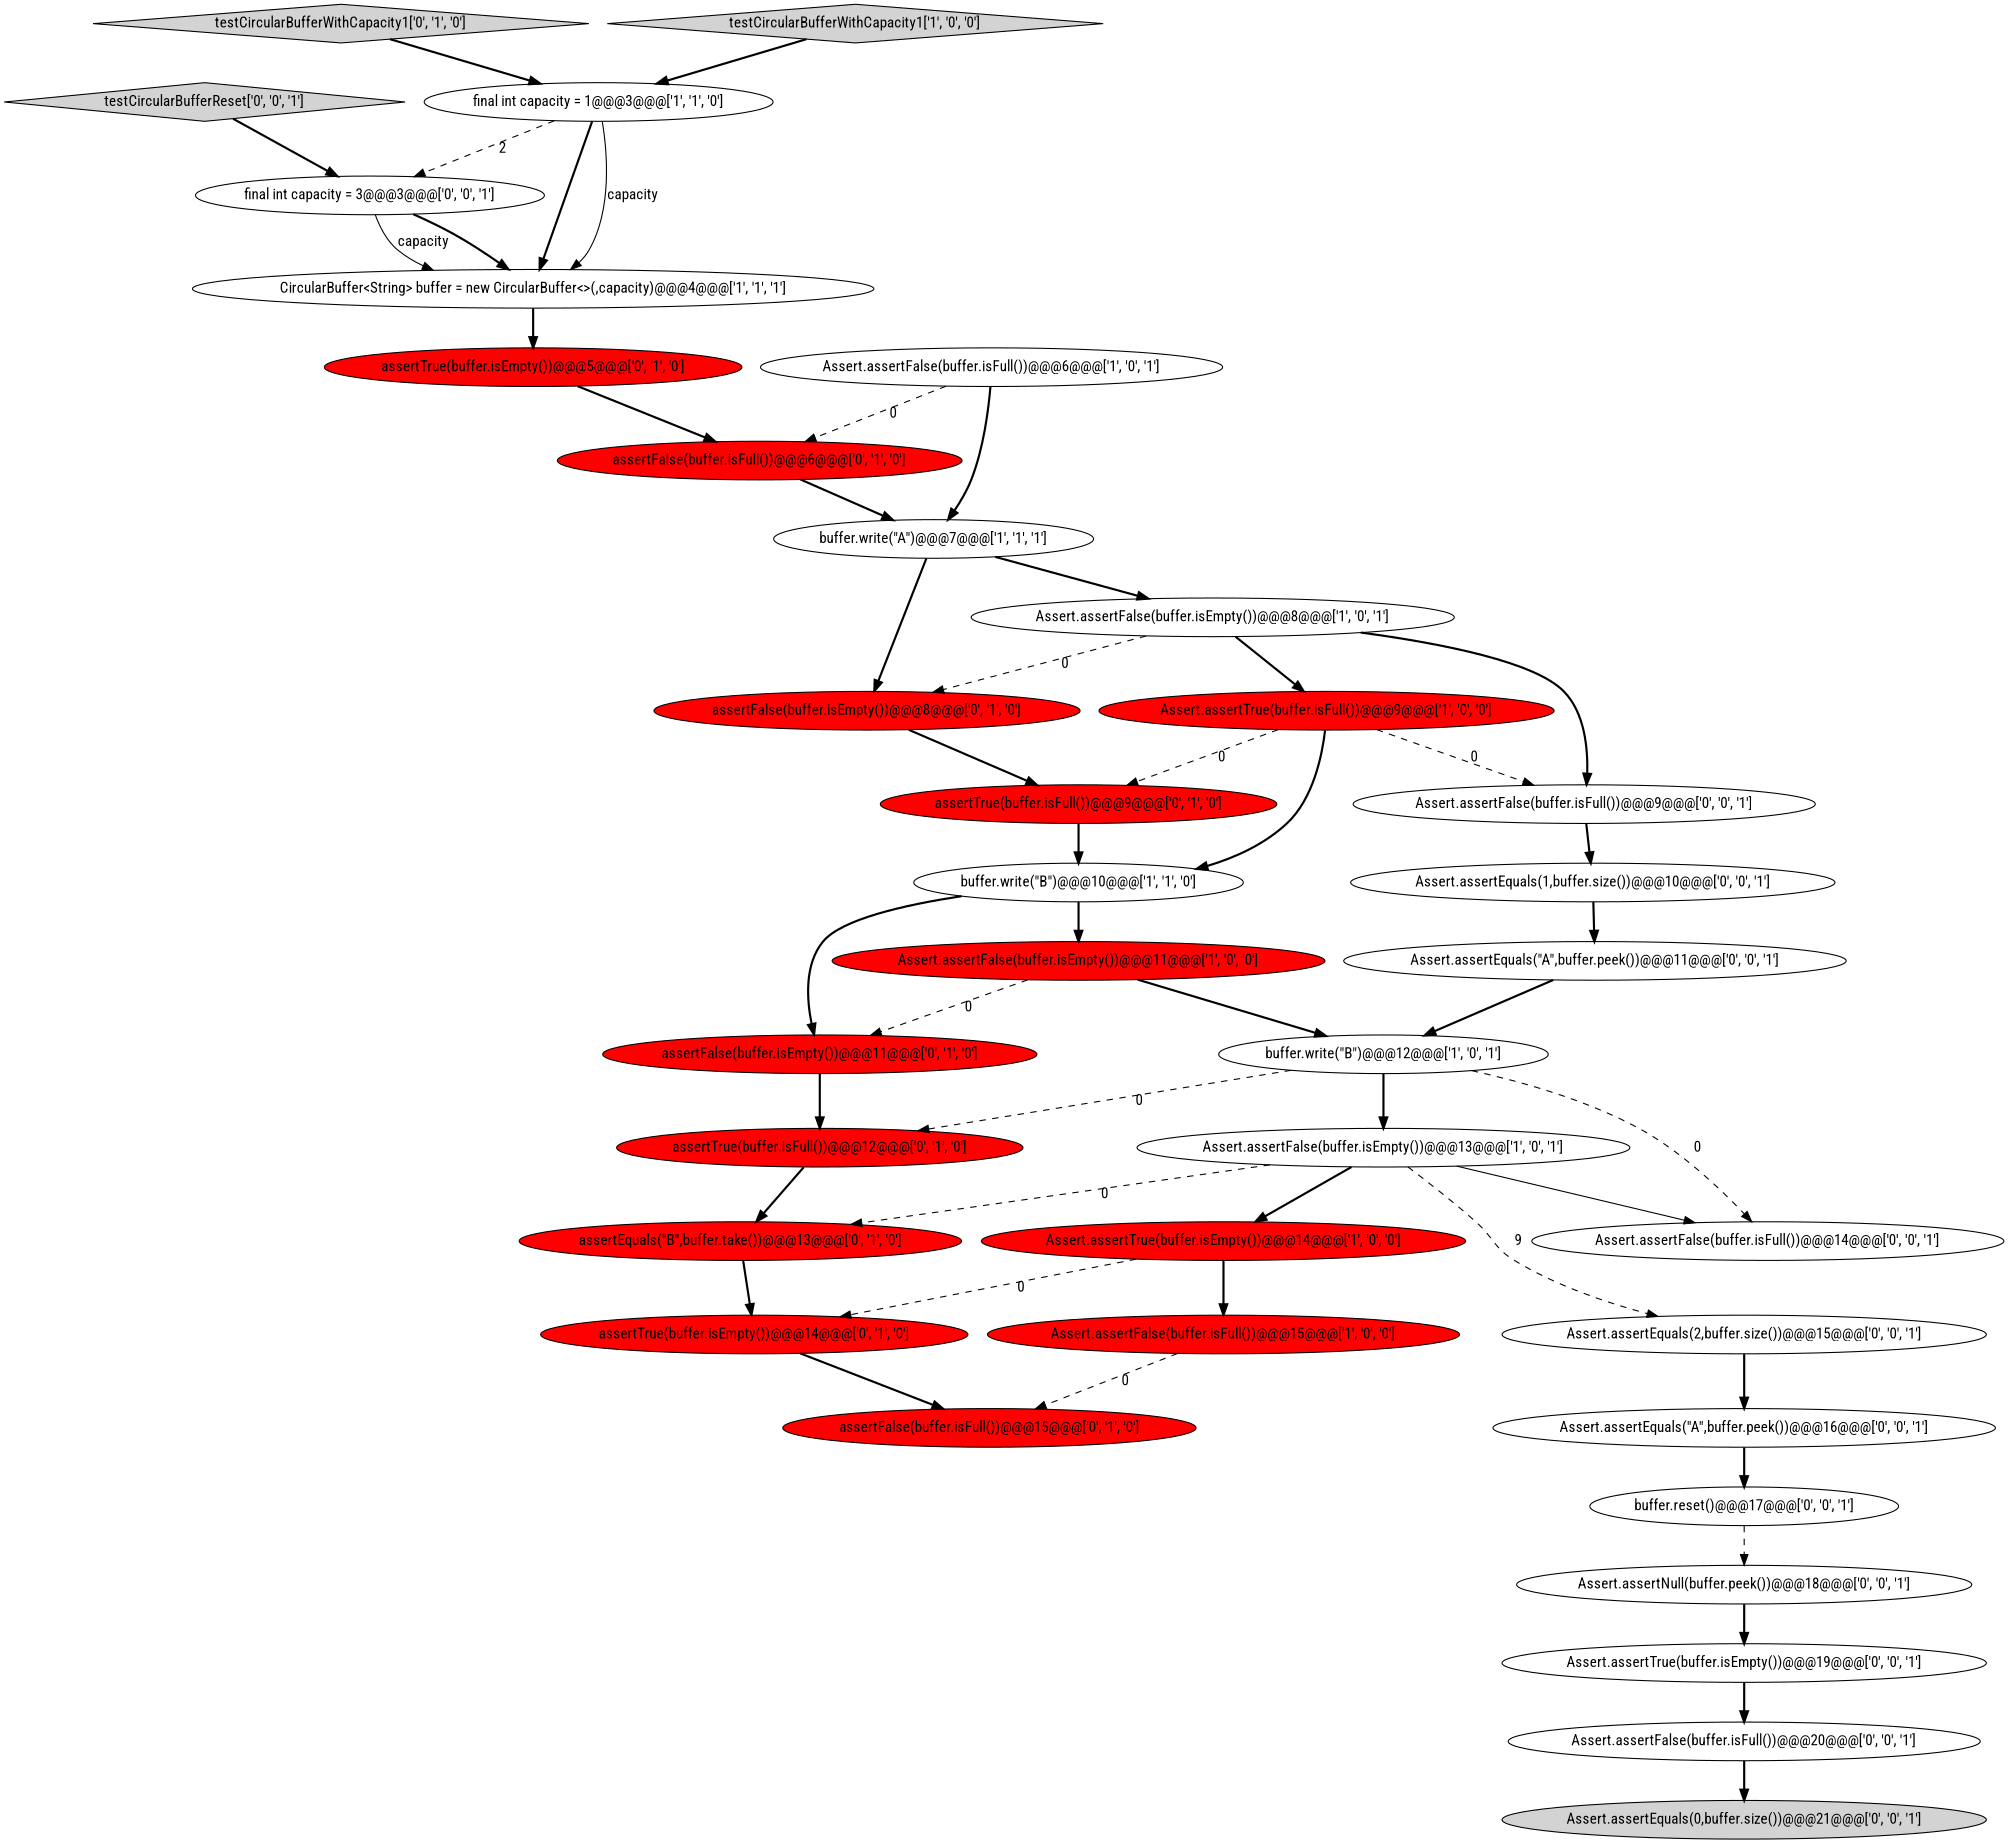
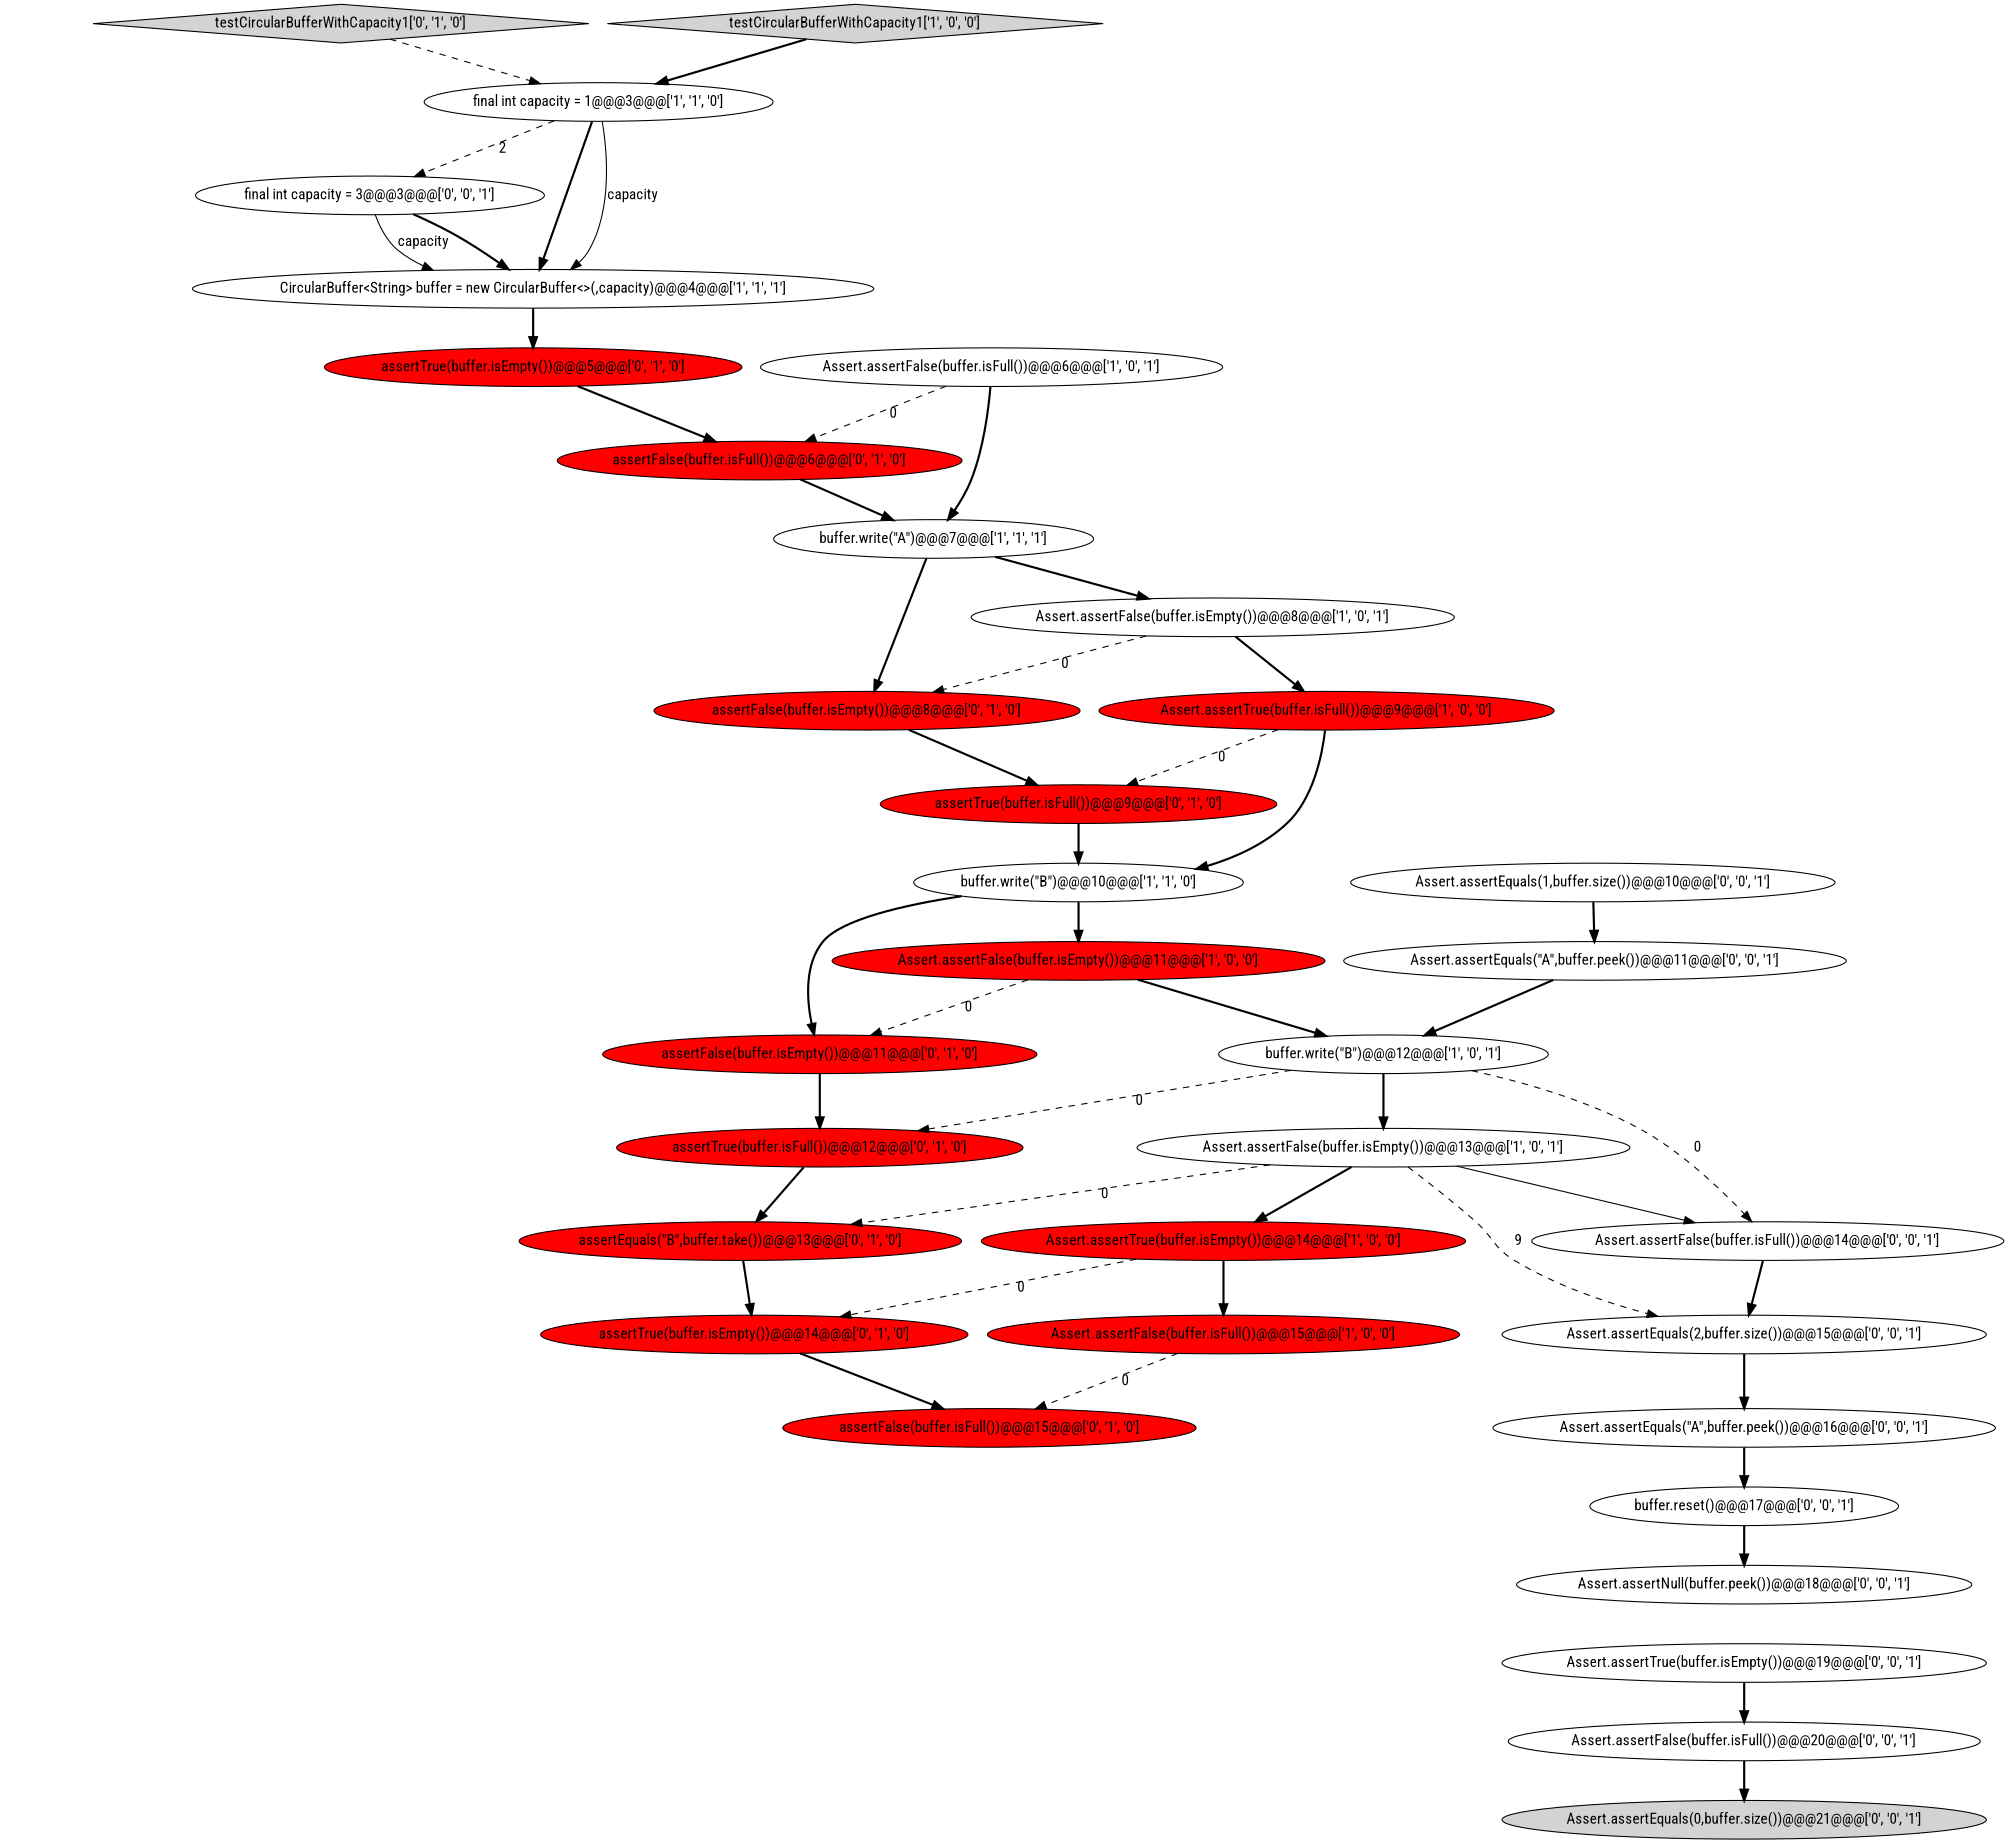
(460, 60) -> (460, 60)
(205, 102) -> none
(1584, 804) -> none
none -> (1757, 1282)
(1744, 1540) -> (1744, 1540)
(1744, 1619) -> none
